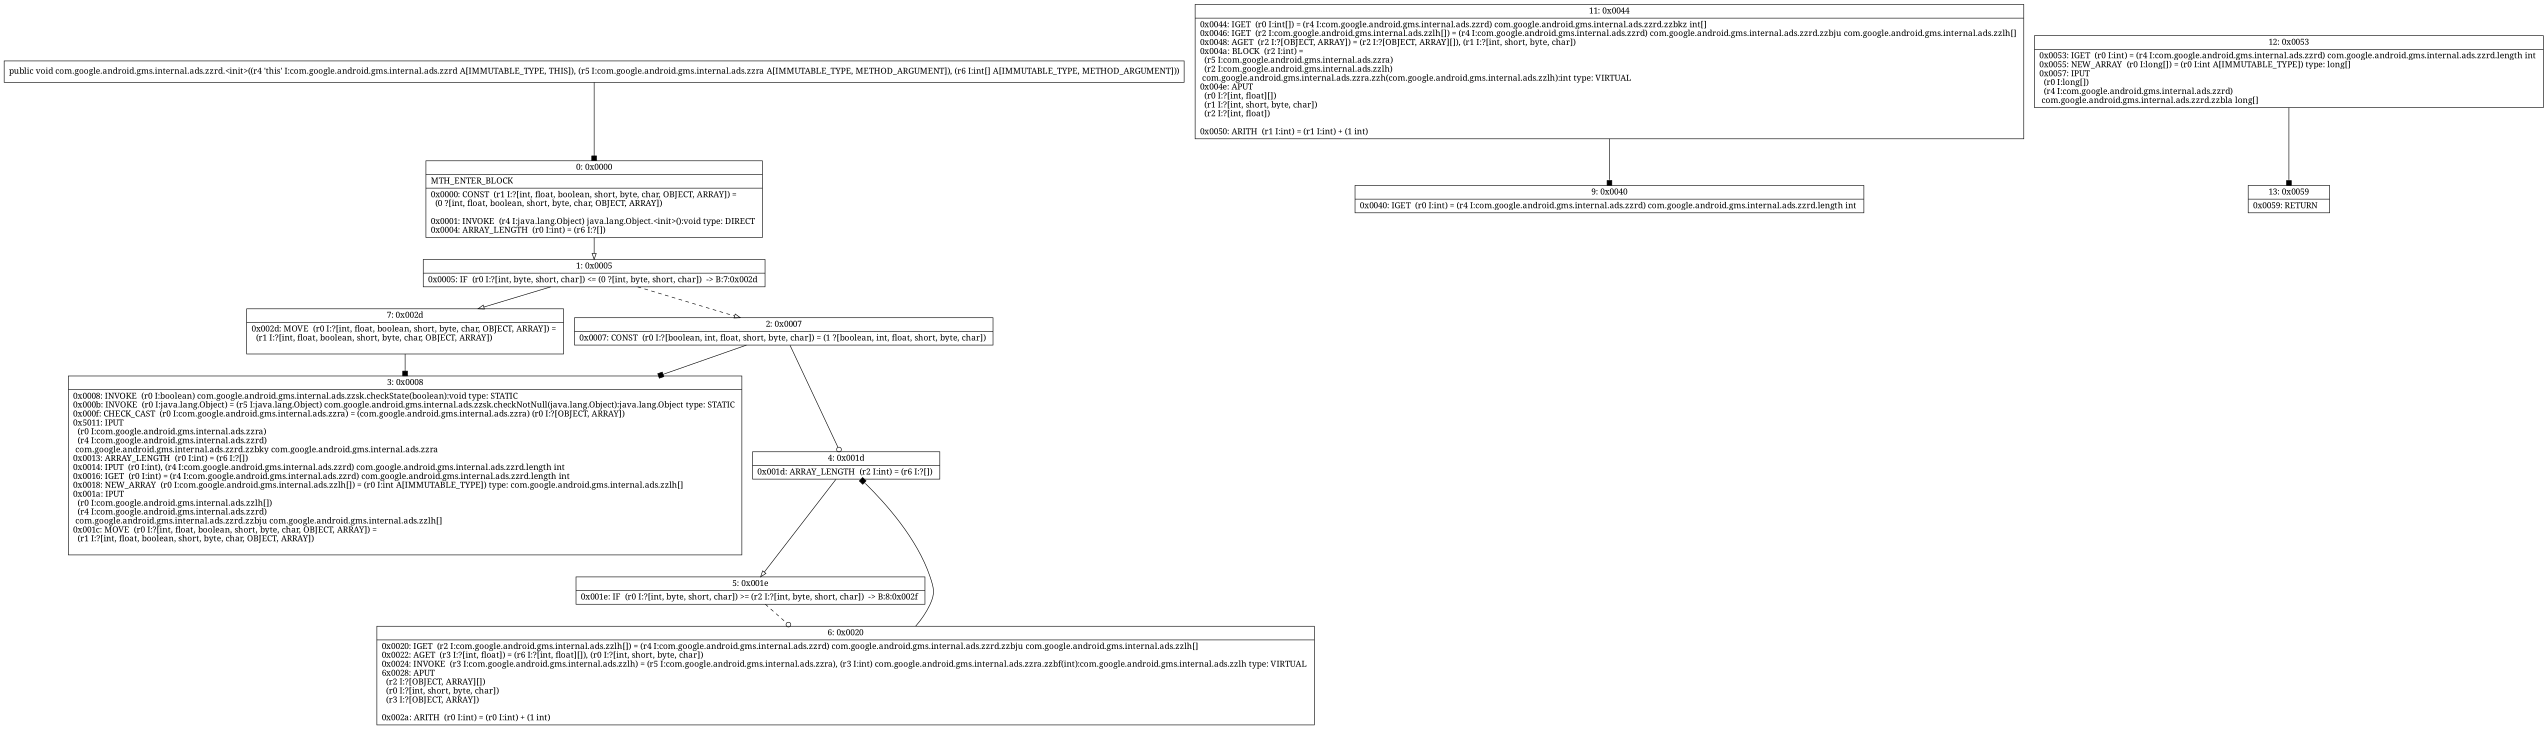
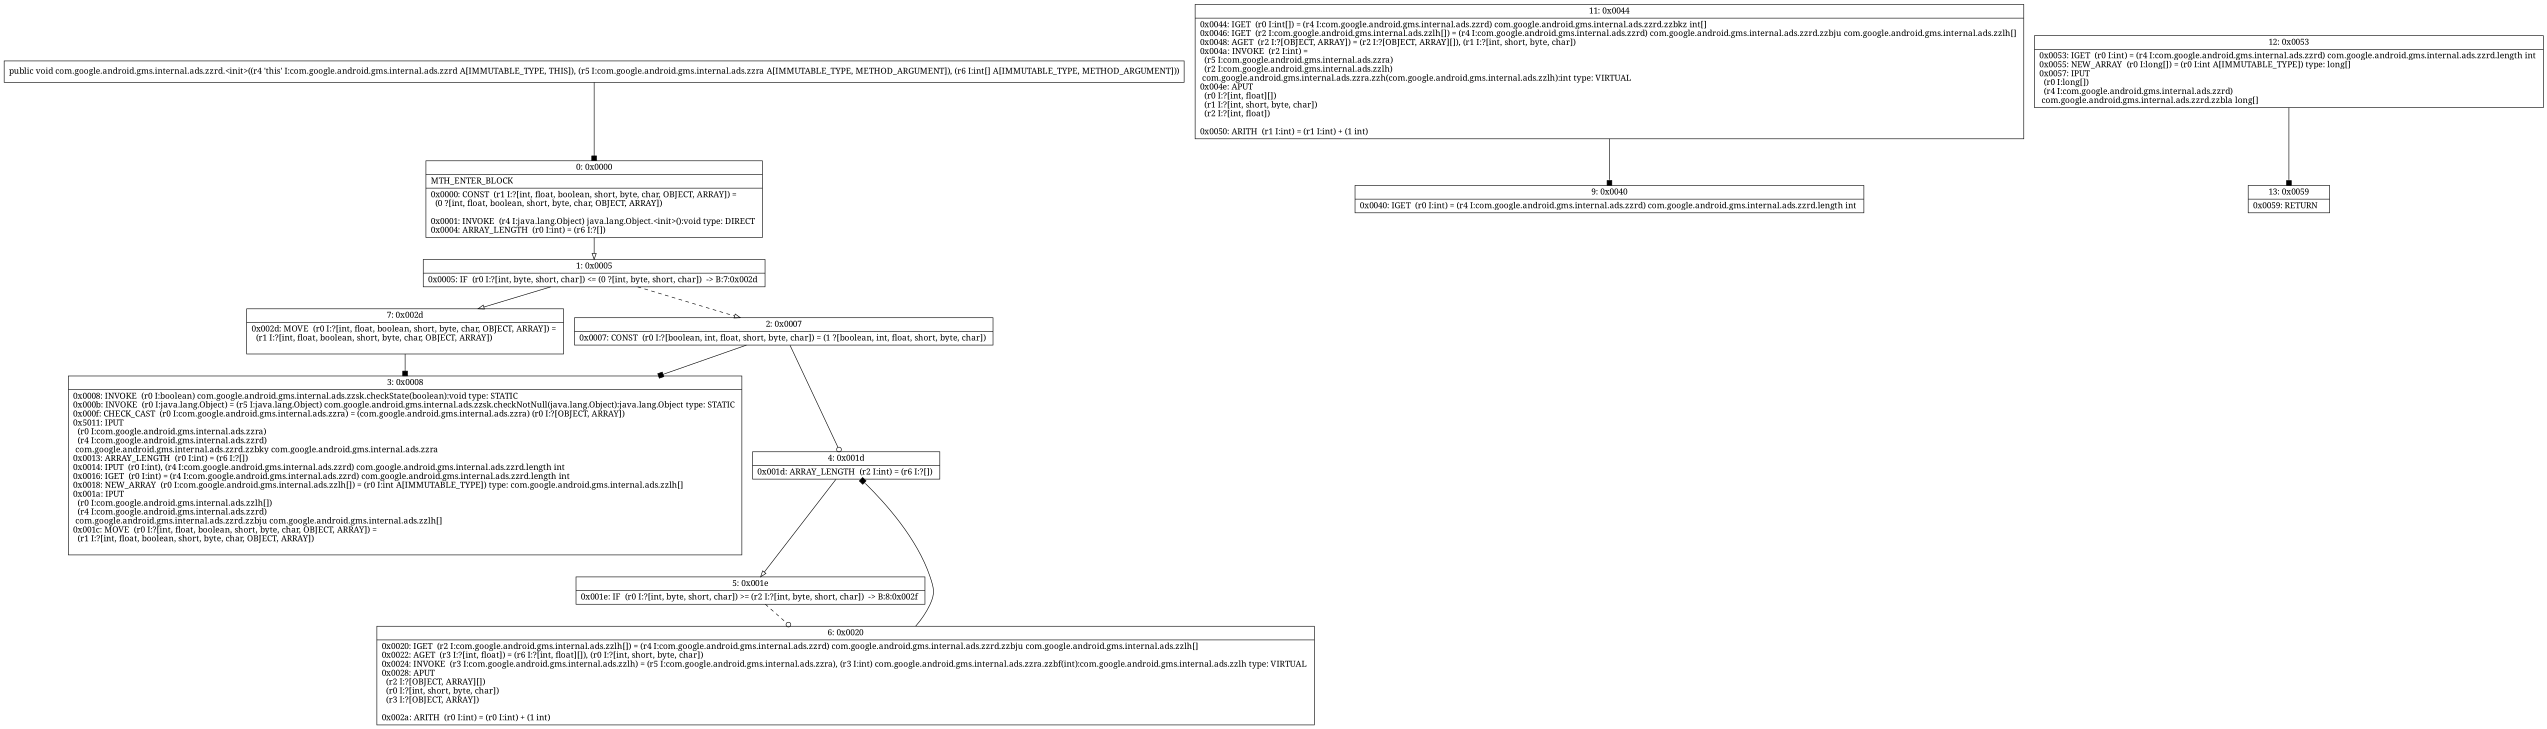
(1253, 51) -> (1255, 51)
(410, 673) -> (410, 673)
